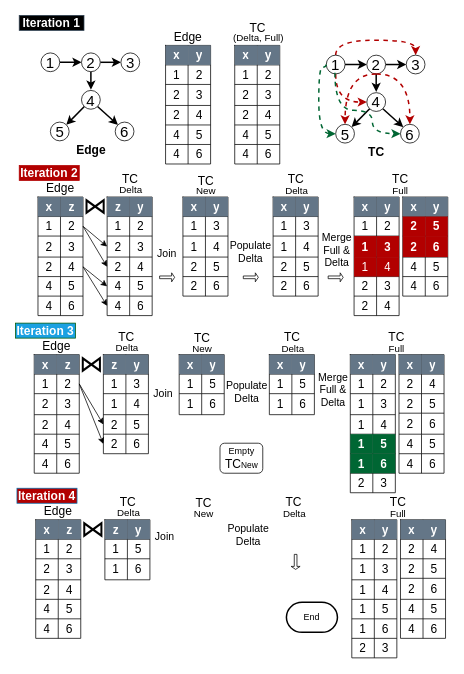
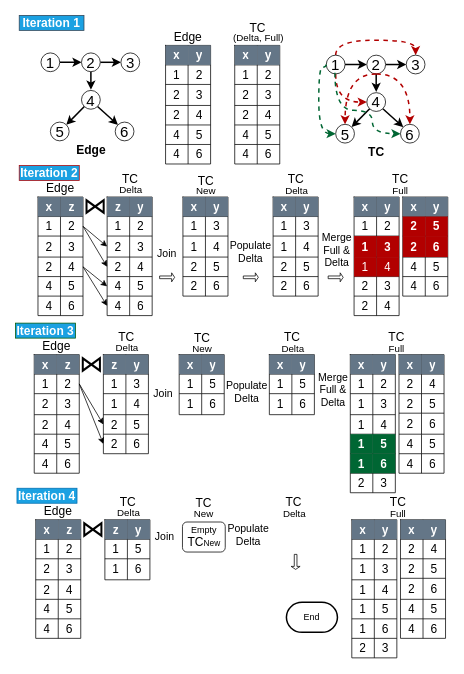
(51, 23) -> (51, 23)
(49, 173) -> (49, 173)
(241, 458) -> (204, 537)
(47, 495) -> (47, 495)
